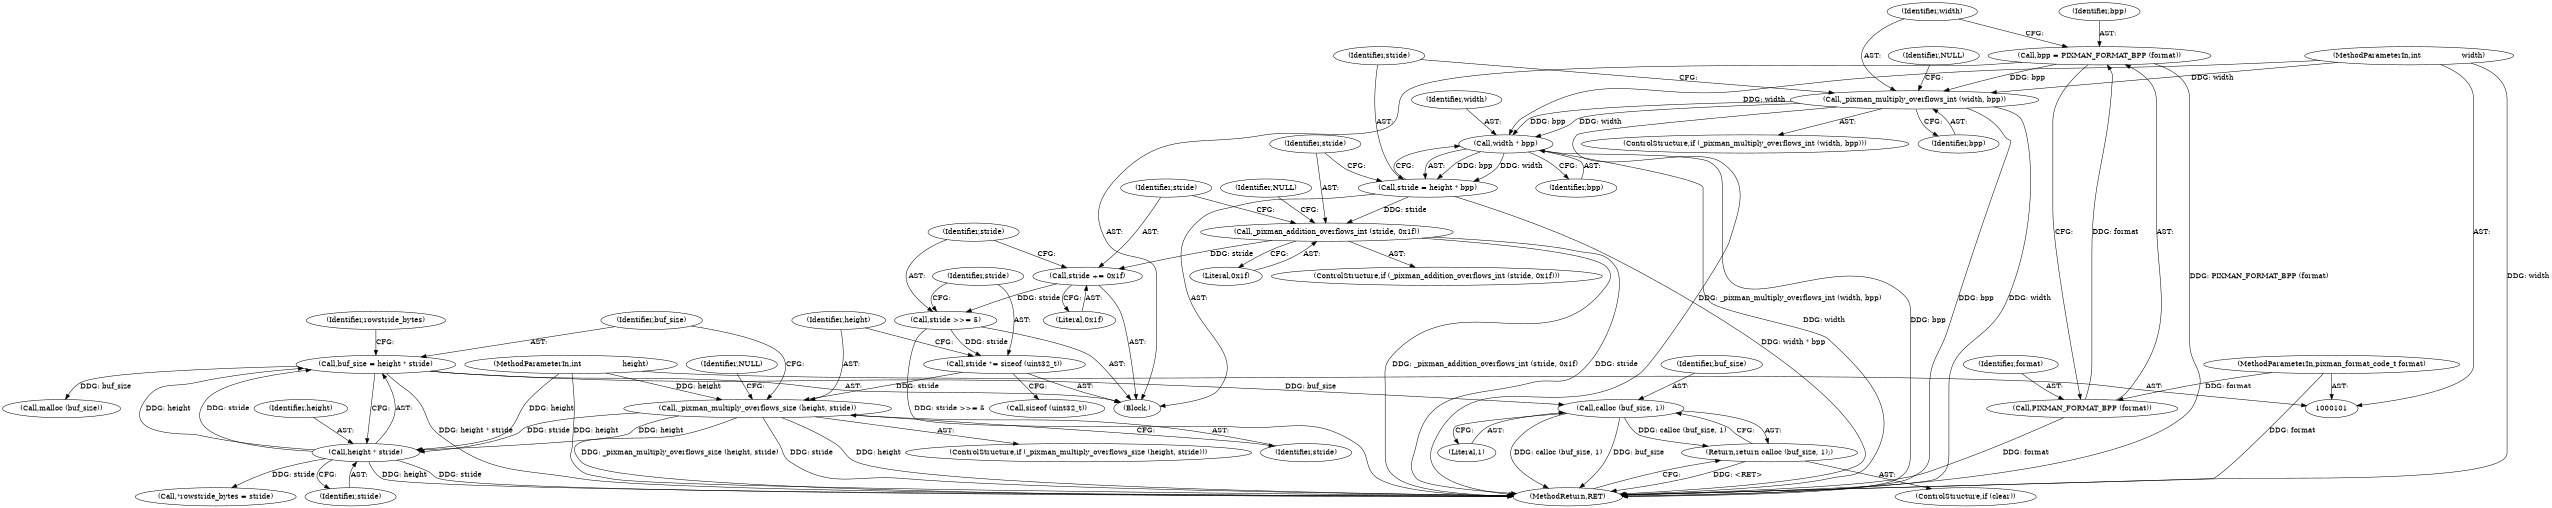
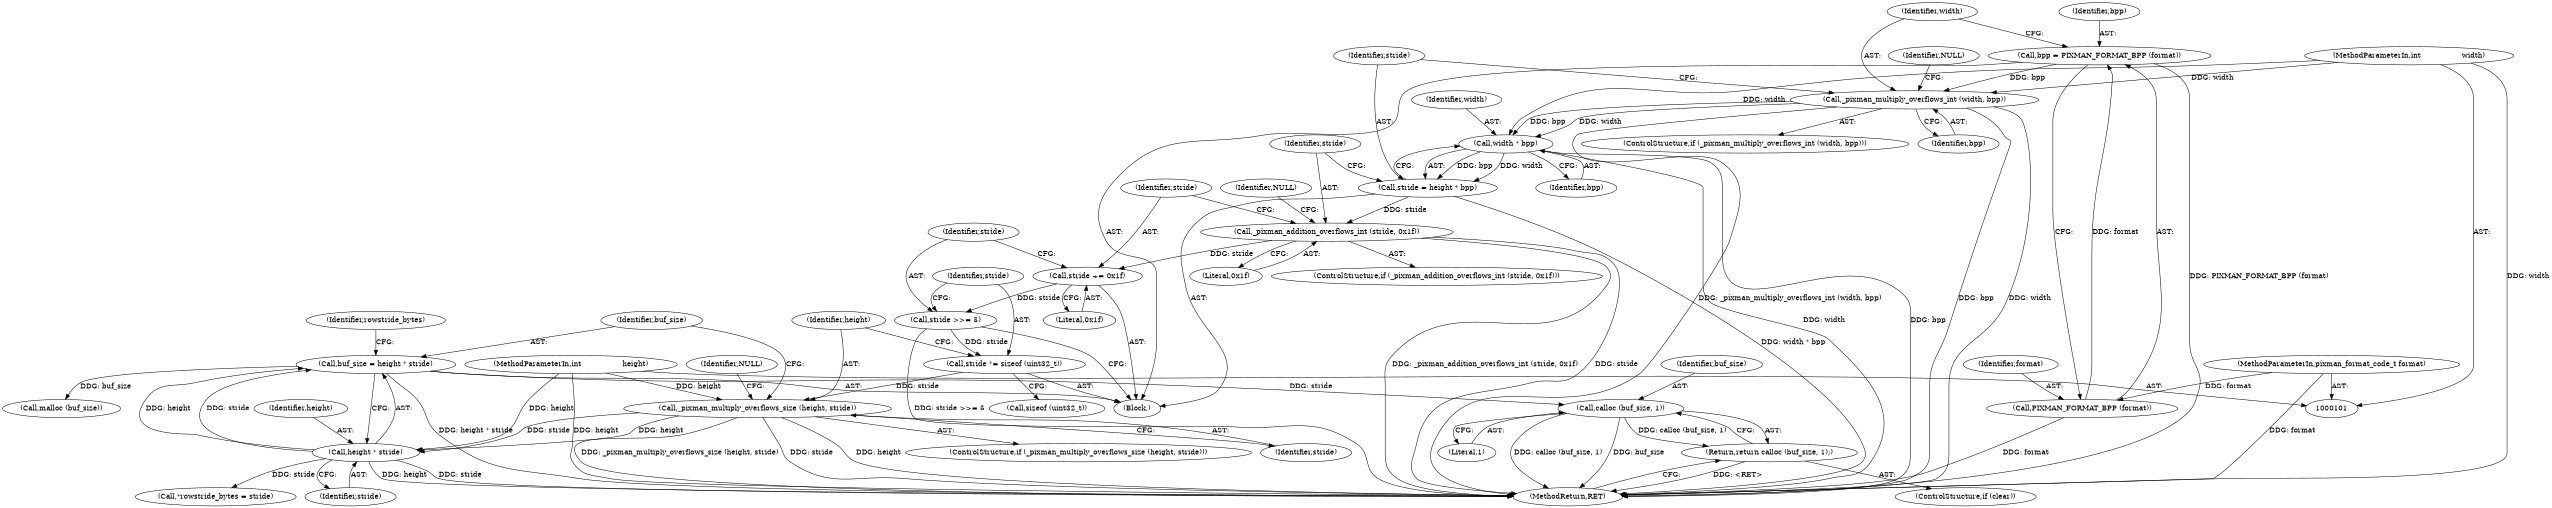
(1119, 364) -> (1119, 364)
(1311, 387) -> (1311, 387)
